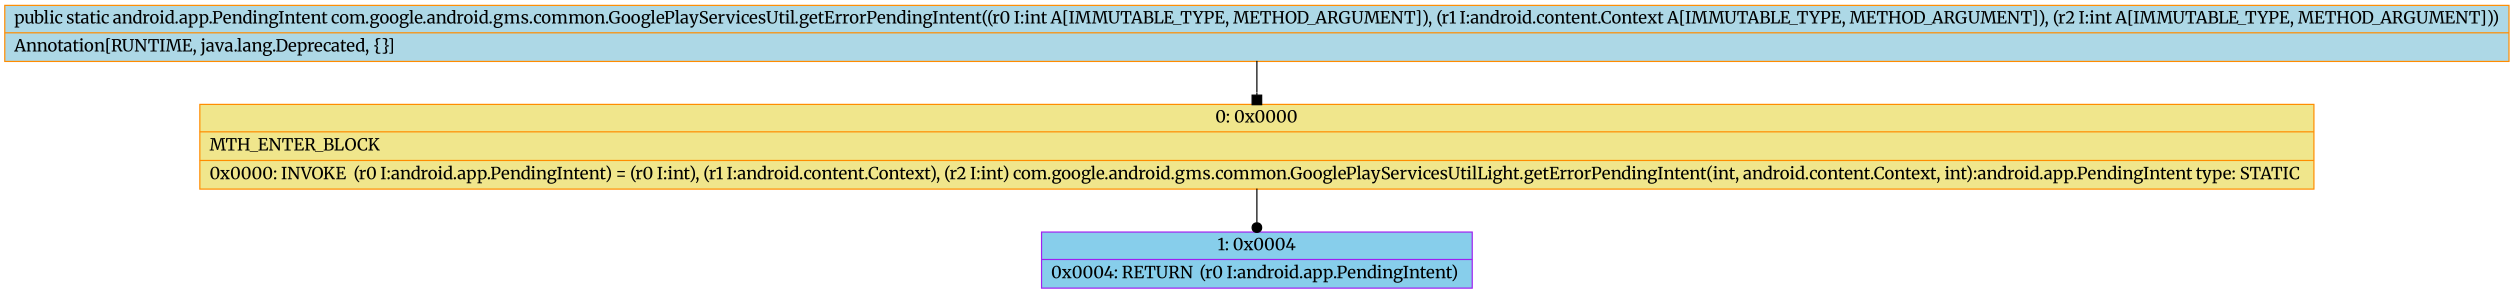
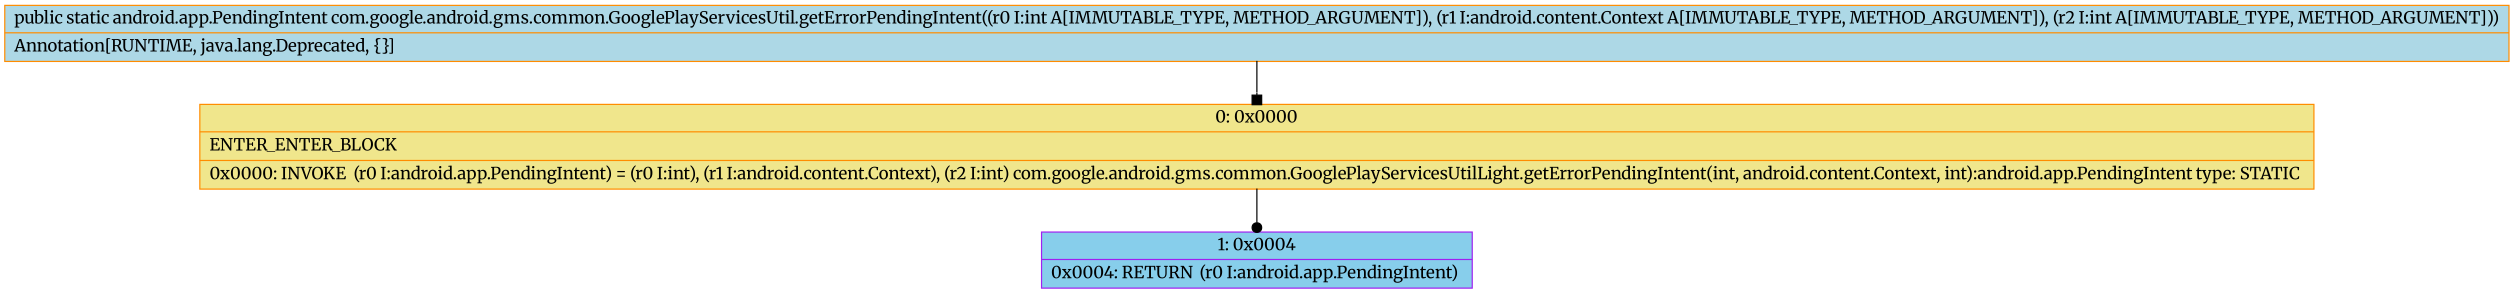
(295, 146) -> (303, 146)
